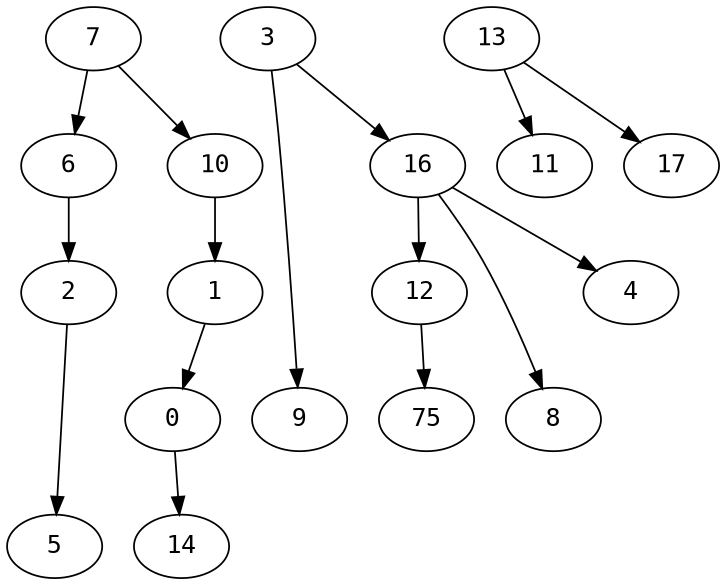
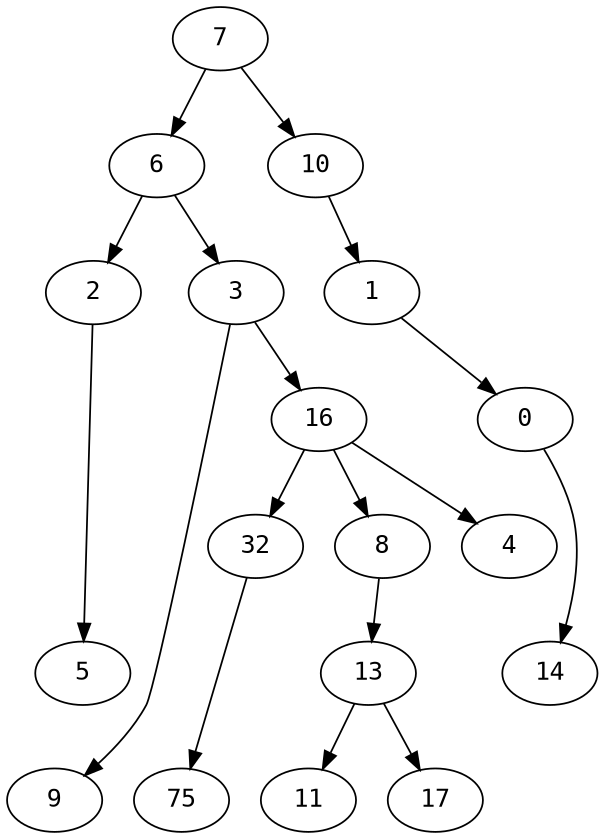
none -> (192, 222)
(419, 293) -> (256, 546)
none -> (376, 601)
